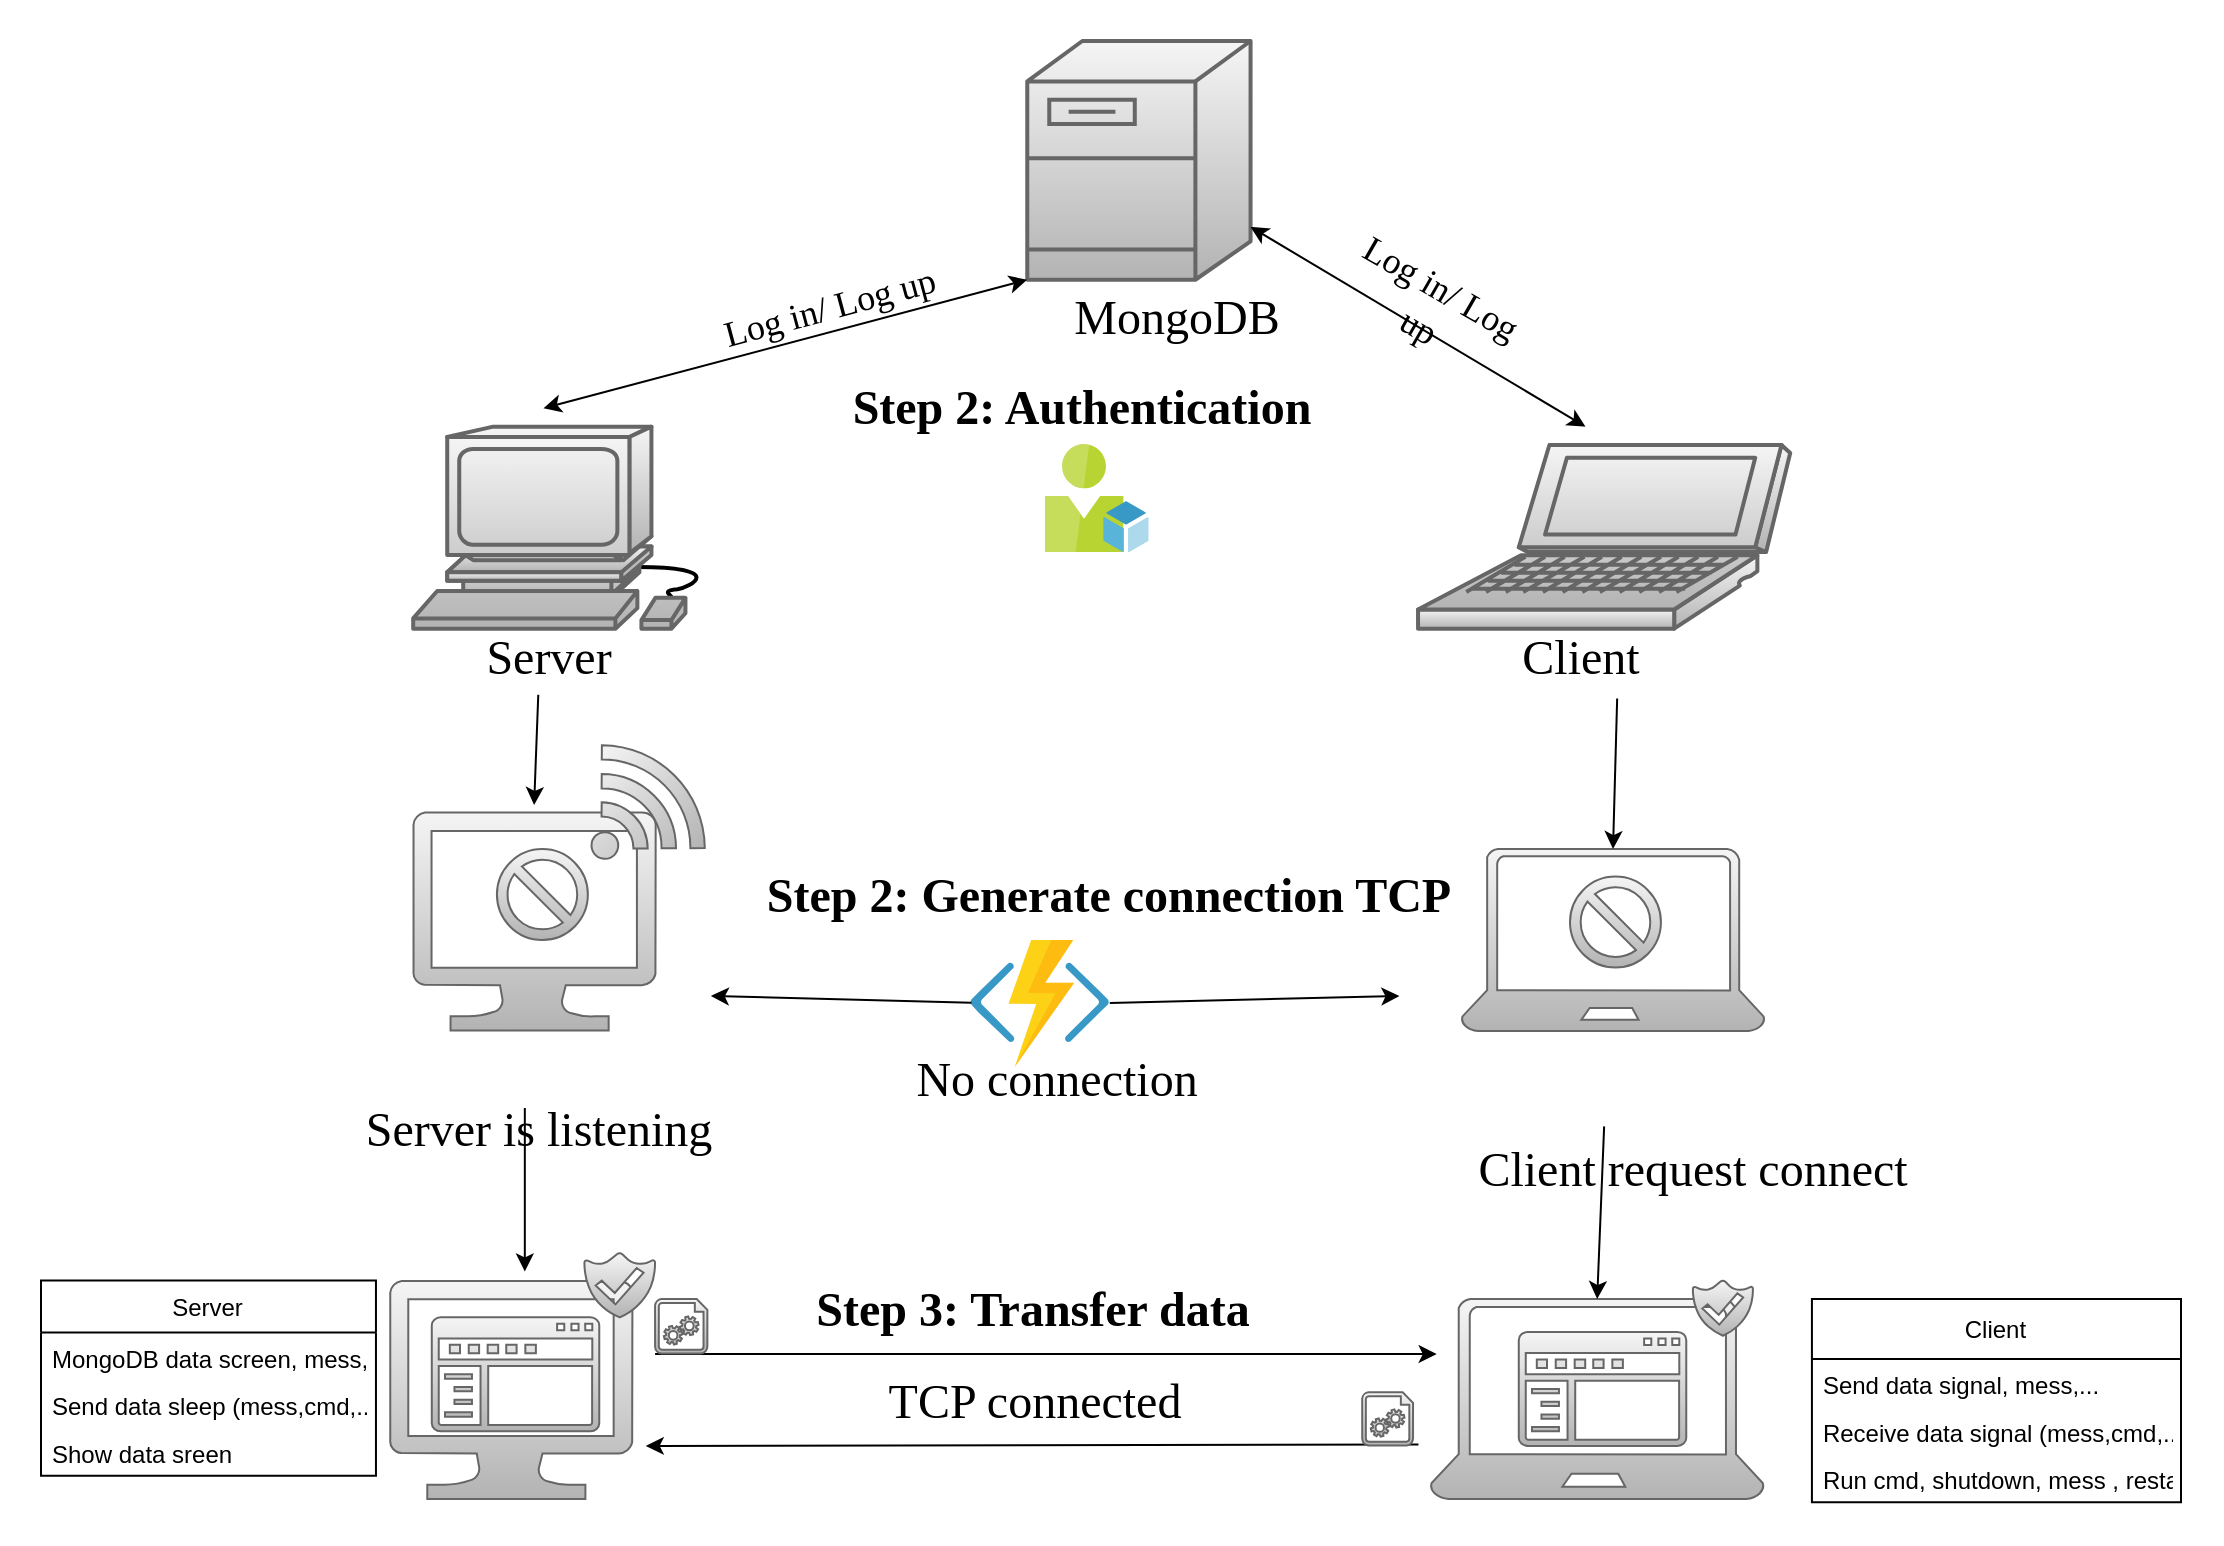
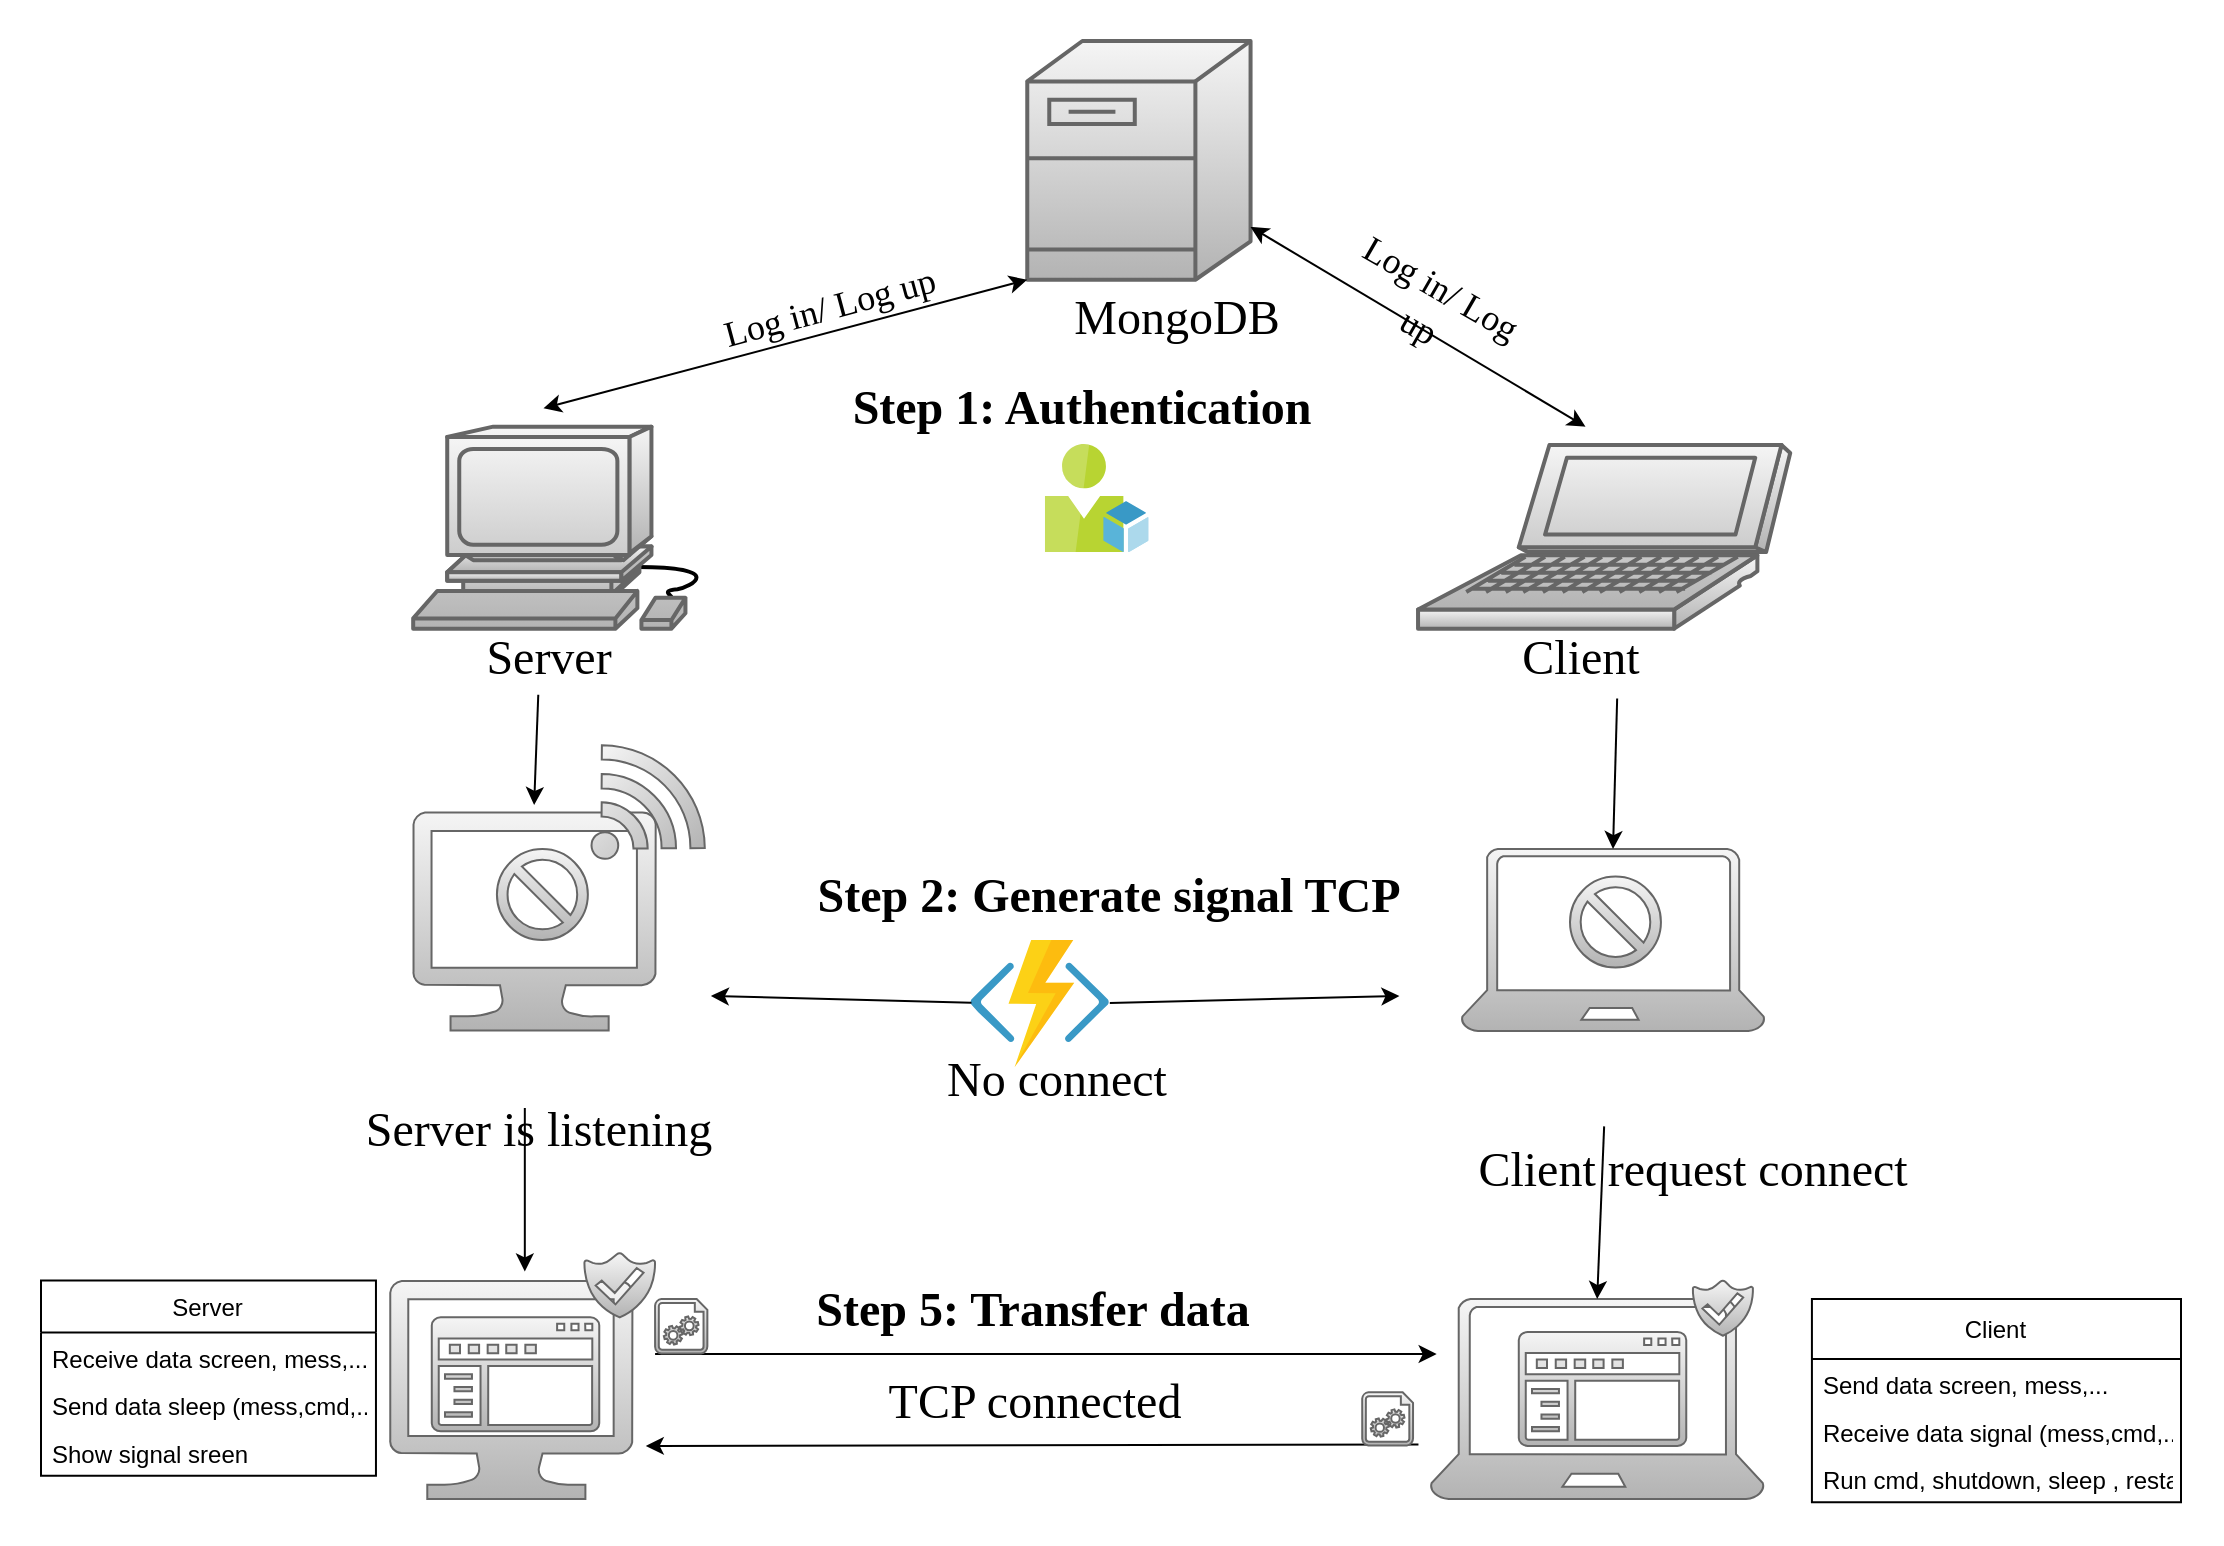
(1083, 409) -> (1083, 409)
(1110, 897) -> (1110, 897)
(1058, 1081) -> (1058, 1081)
(1034, 1311) -> (1034, 1311)
(222, 1360) -> (219, 1360)
(1966, 1386) -> (1973, 1386)
(147, 1455) -> (154, 1455)
(2020, 1481) -> (2023, 1481)
